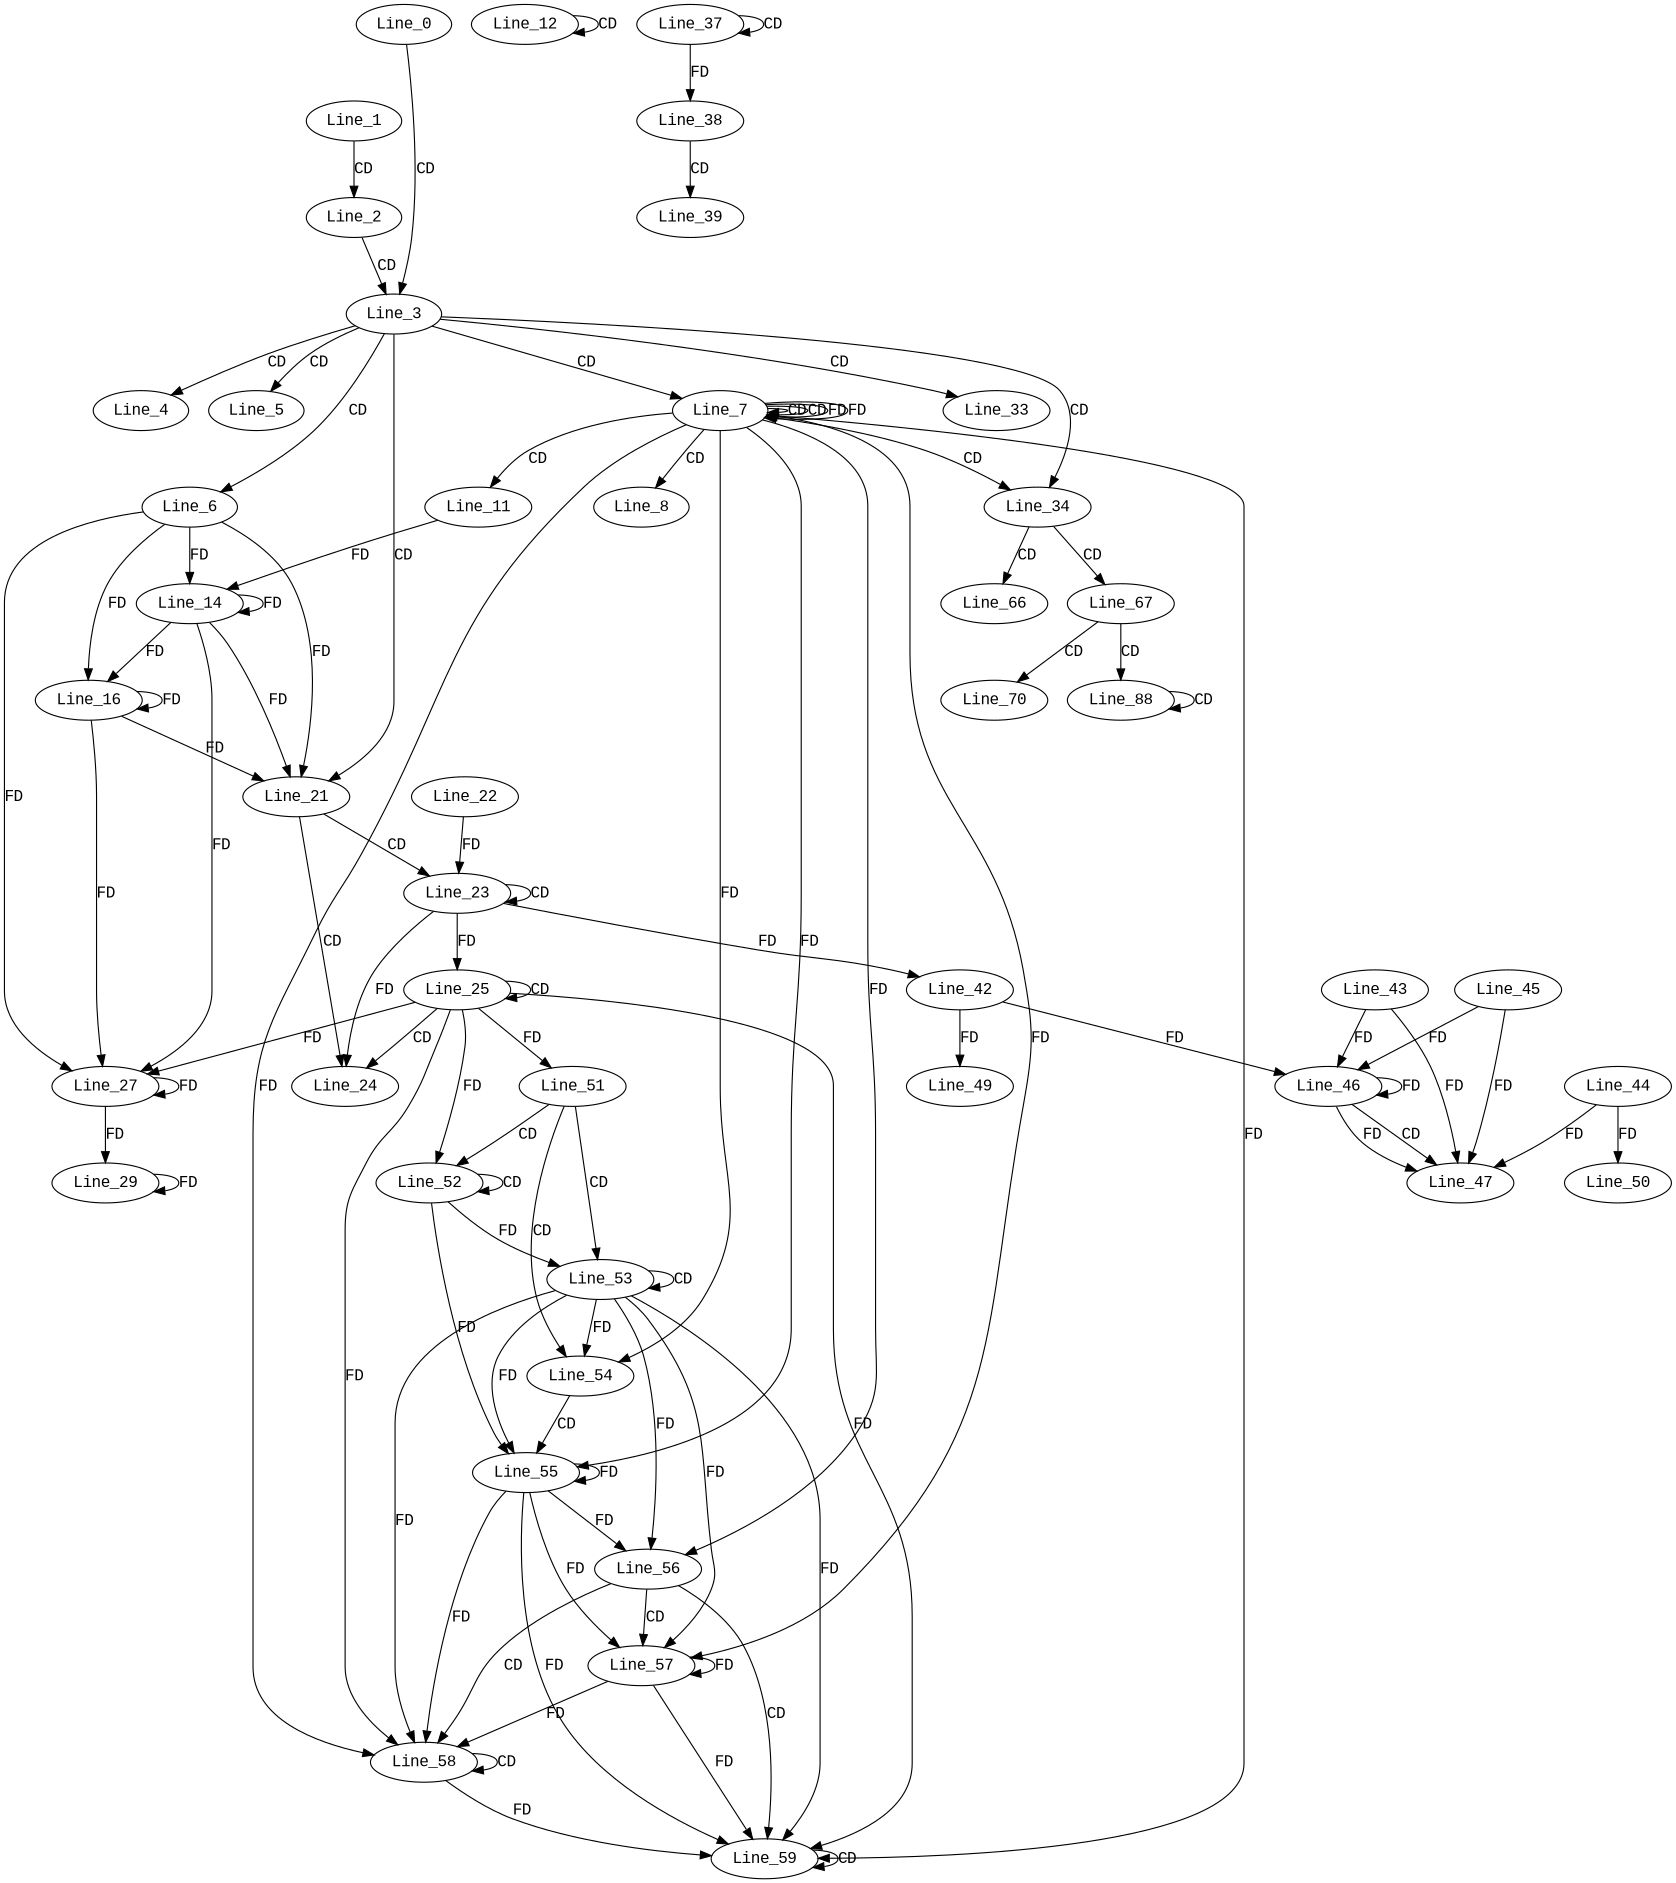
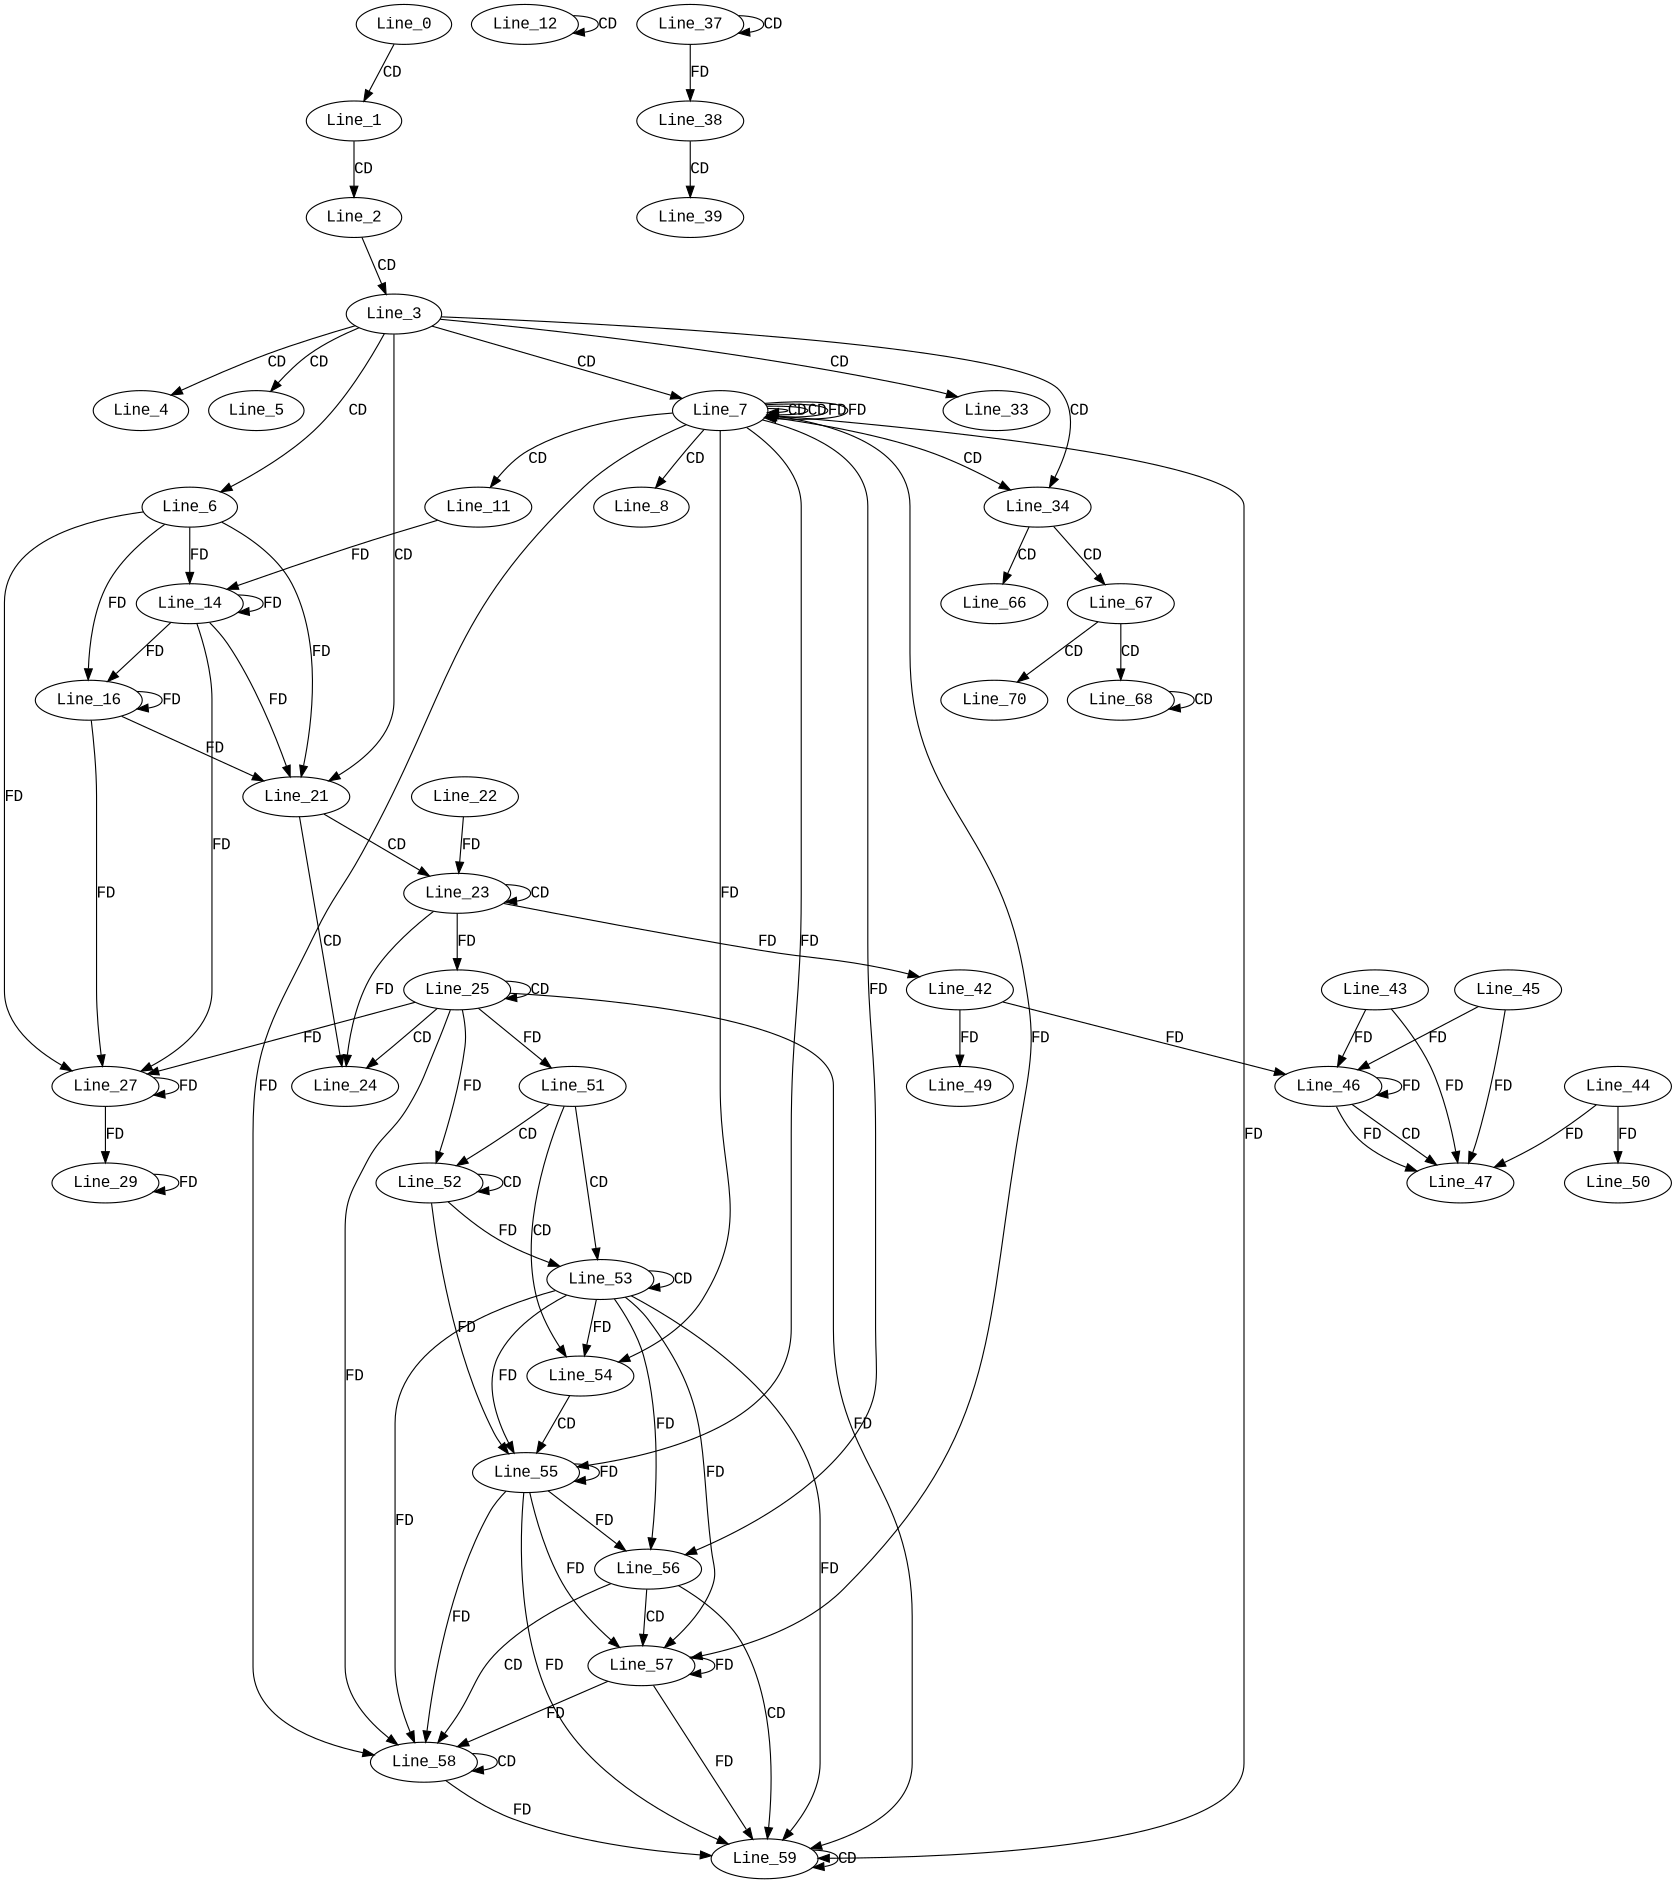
(415, 164) -> (382, 68)
(1121, 700) -> (1121, 700)
